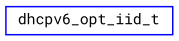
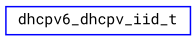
(89, 21) -> (98, 21)
